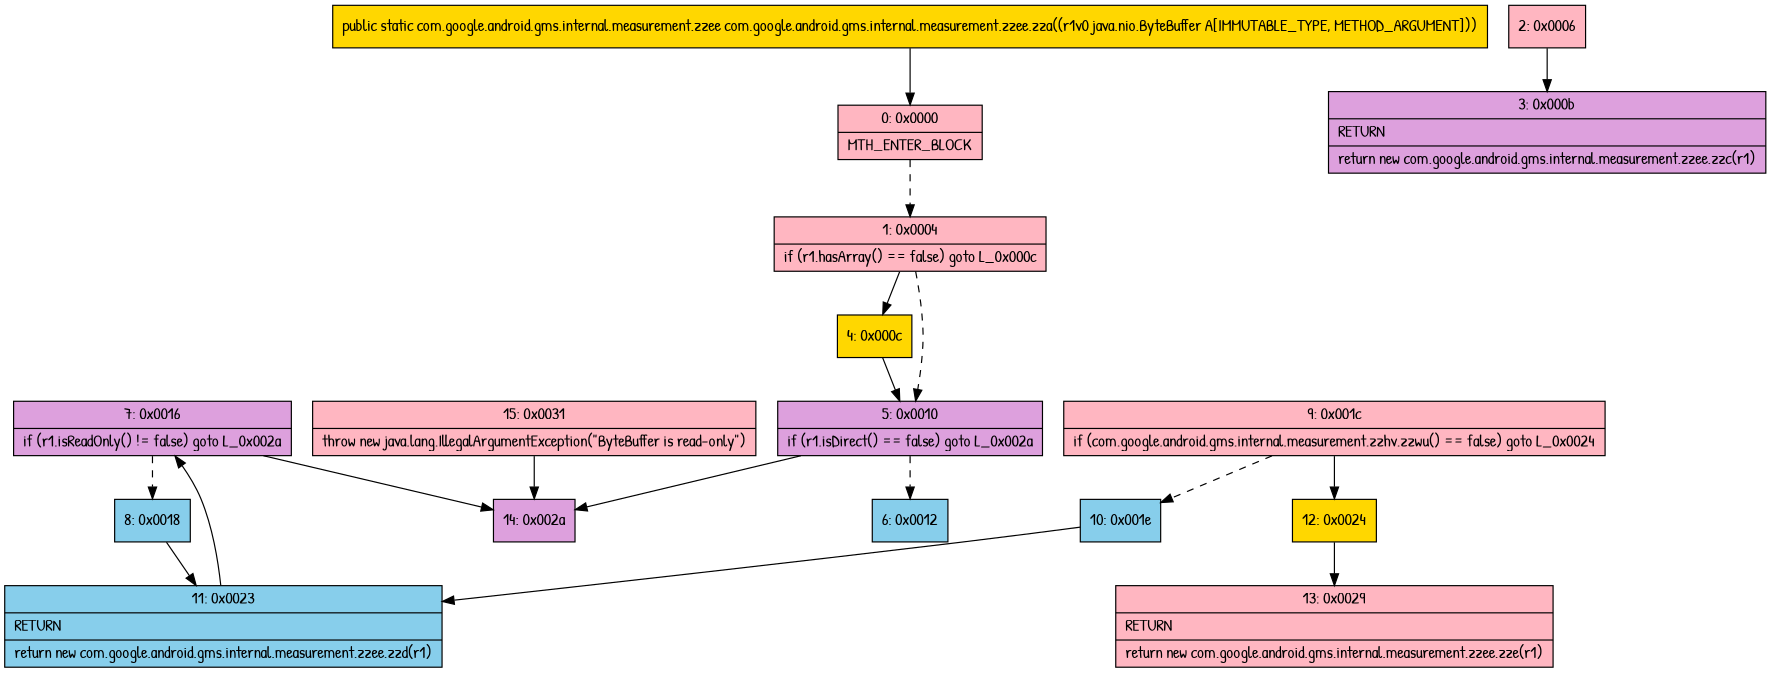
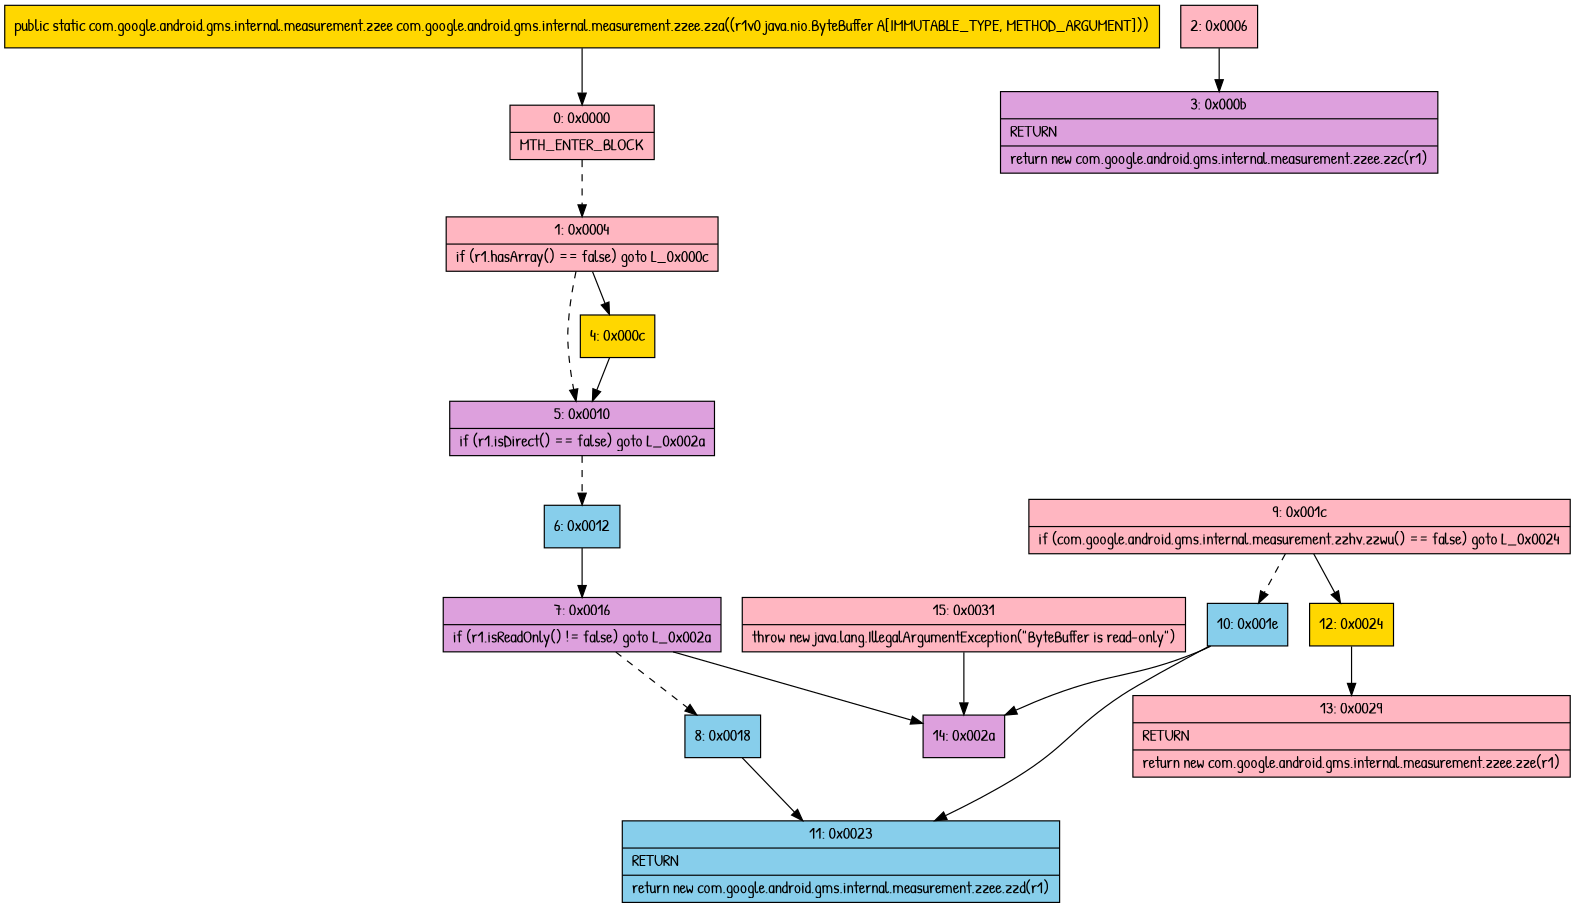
(694, 481) -> (1113, 677)
(209, 523) -> (582, 567)
